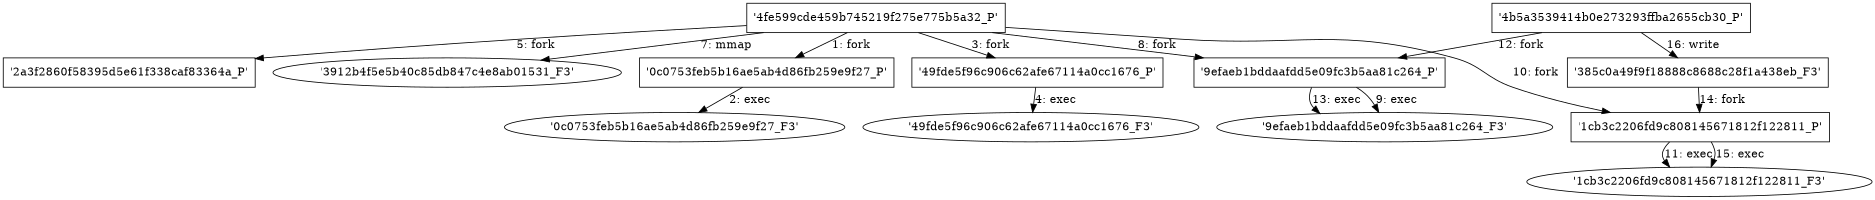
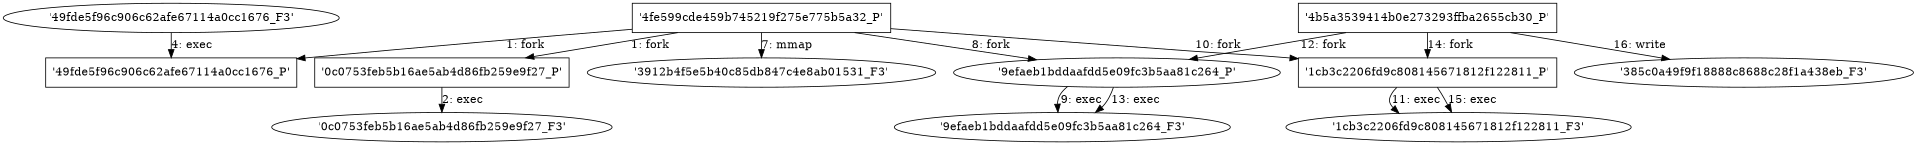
(991, 45) -> (525, 45)
(129, 73) -> none
(1320, 73) -> (1117, 73)
(1698, 73) -> (1744, 73)
(1035, 96) -> (171, 41)
(1699, 96) -> (1428, 41)
